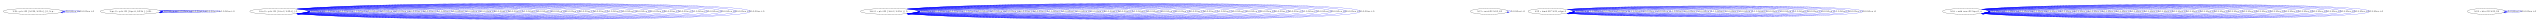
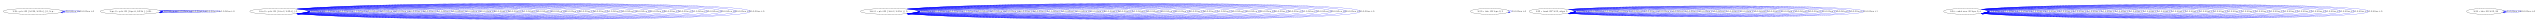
(1489, 11) -> none
none -> (1490, 11)
(1966, 11) -> (1966, 11)
